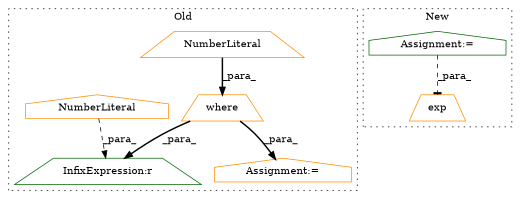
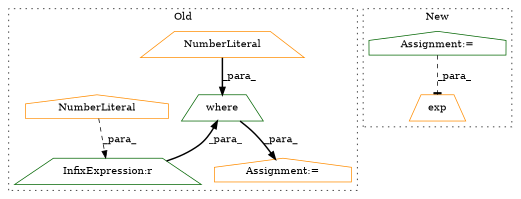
(222, 108) -> (222, 108)
(160, 136) -> (194, 149)
